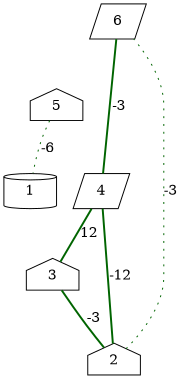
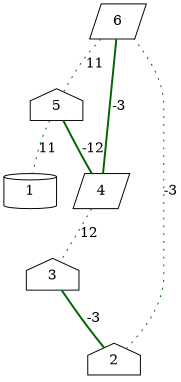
none -> (80, 64)
(48, 149) -> (48, 149)
(76, 235) -> (76, 235)
(108, 276) -> (77, 147)
